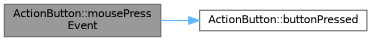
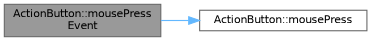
(283, 21) -> (283, 21)
